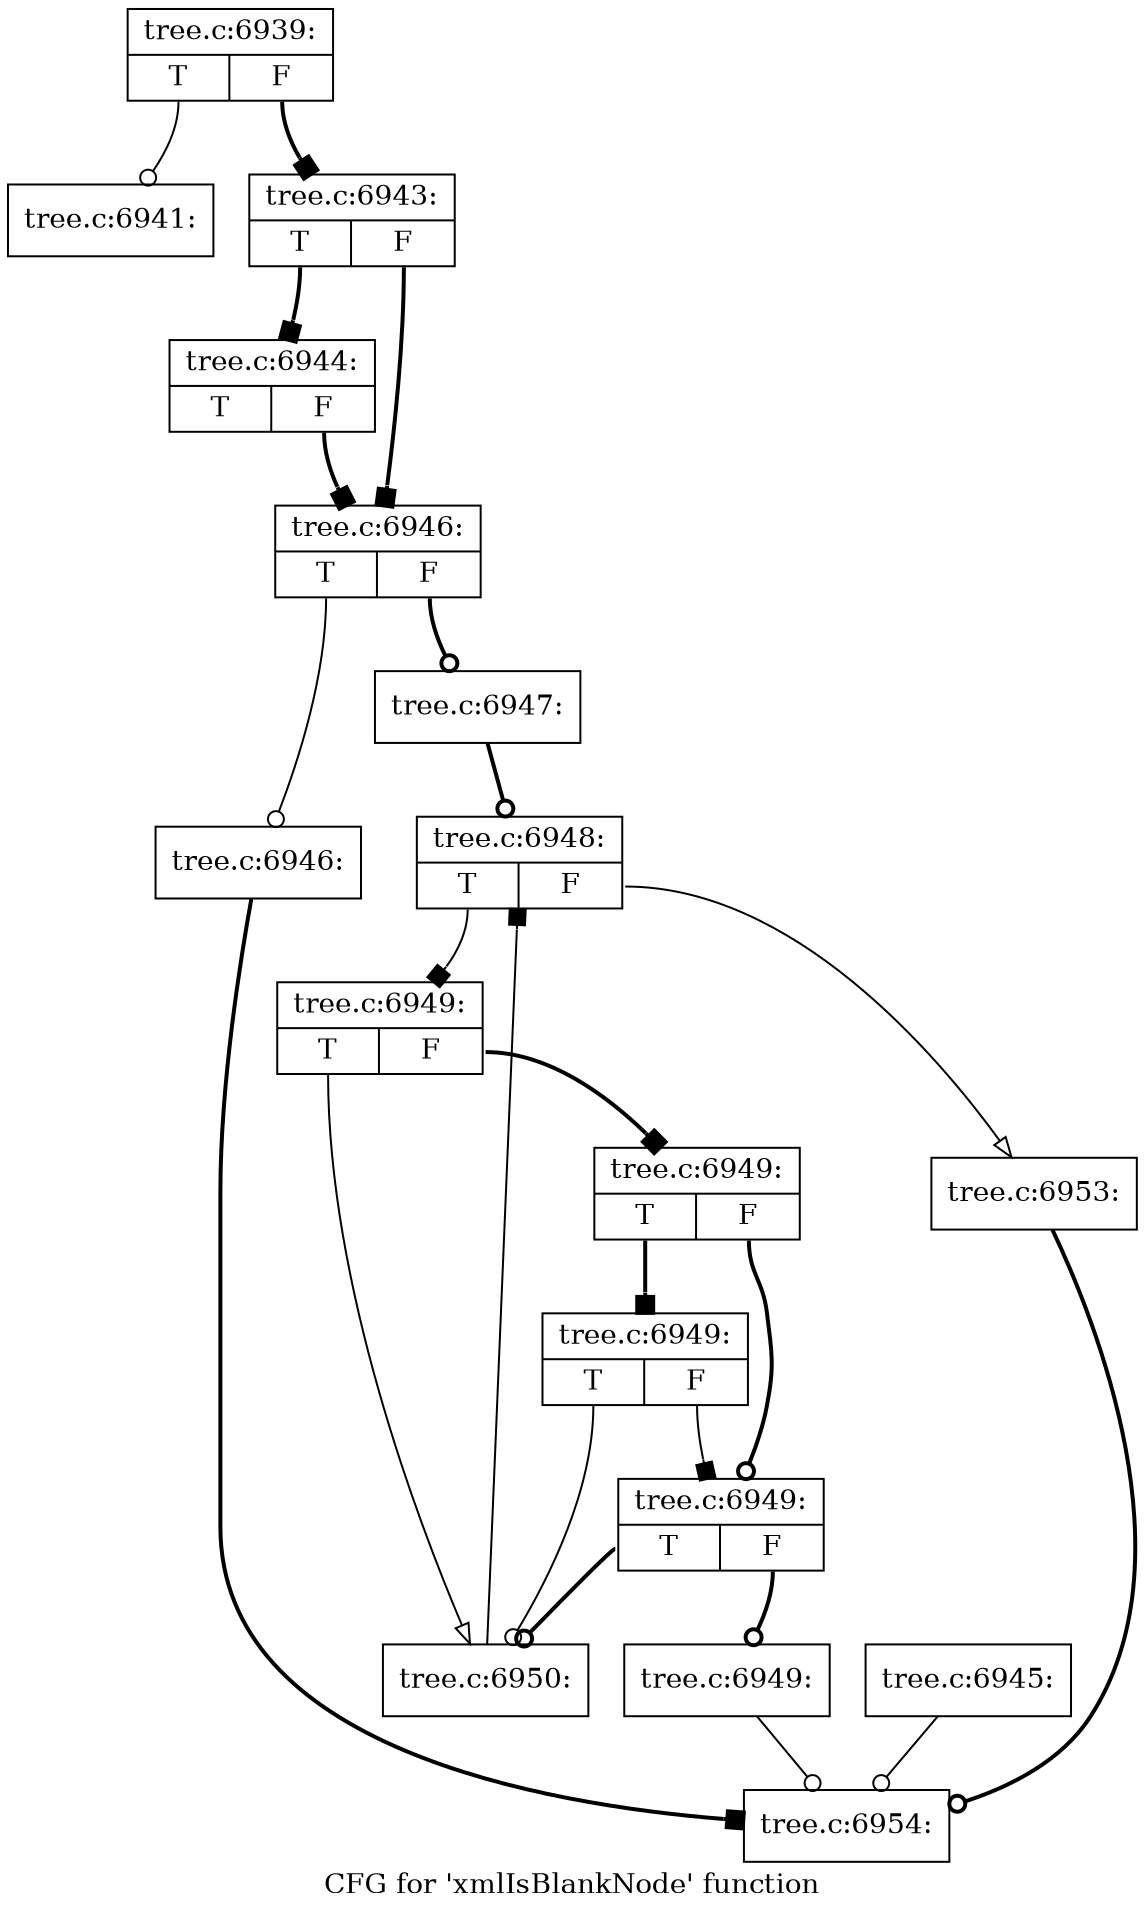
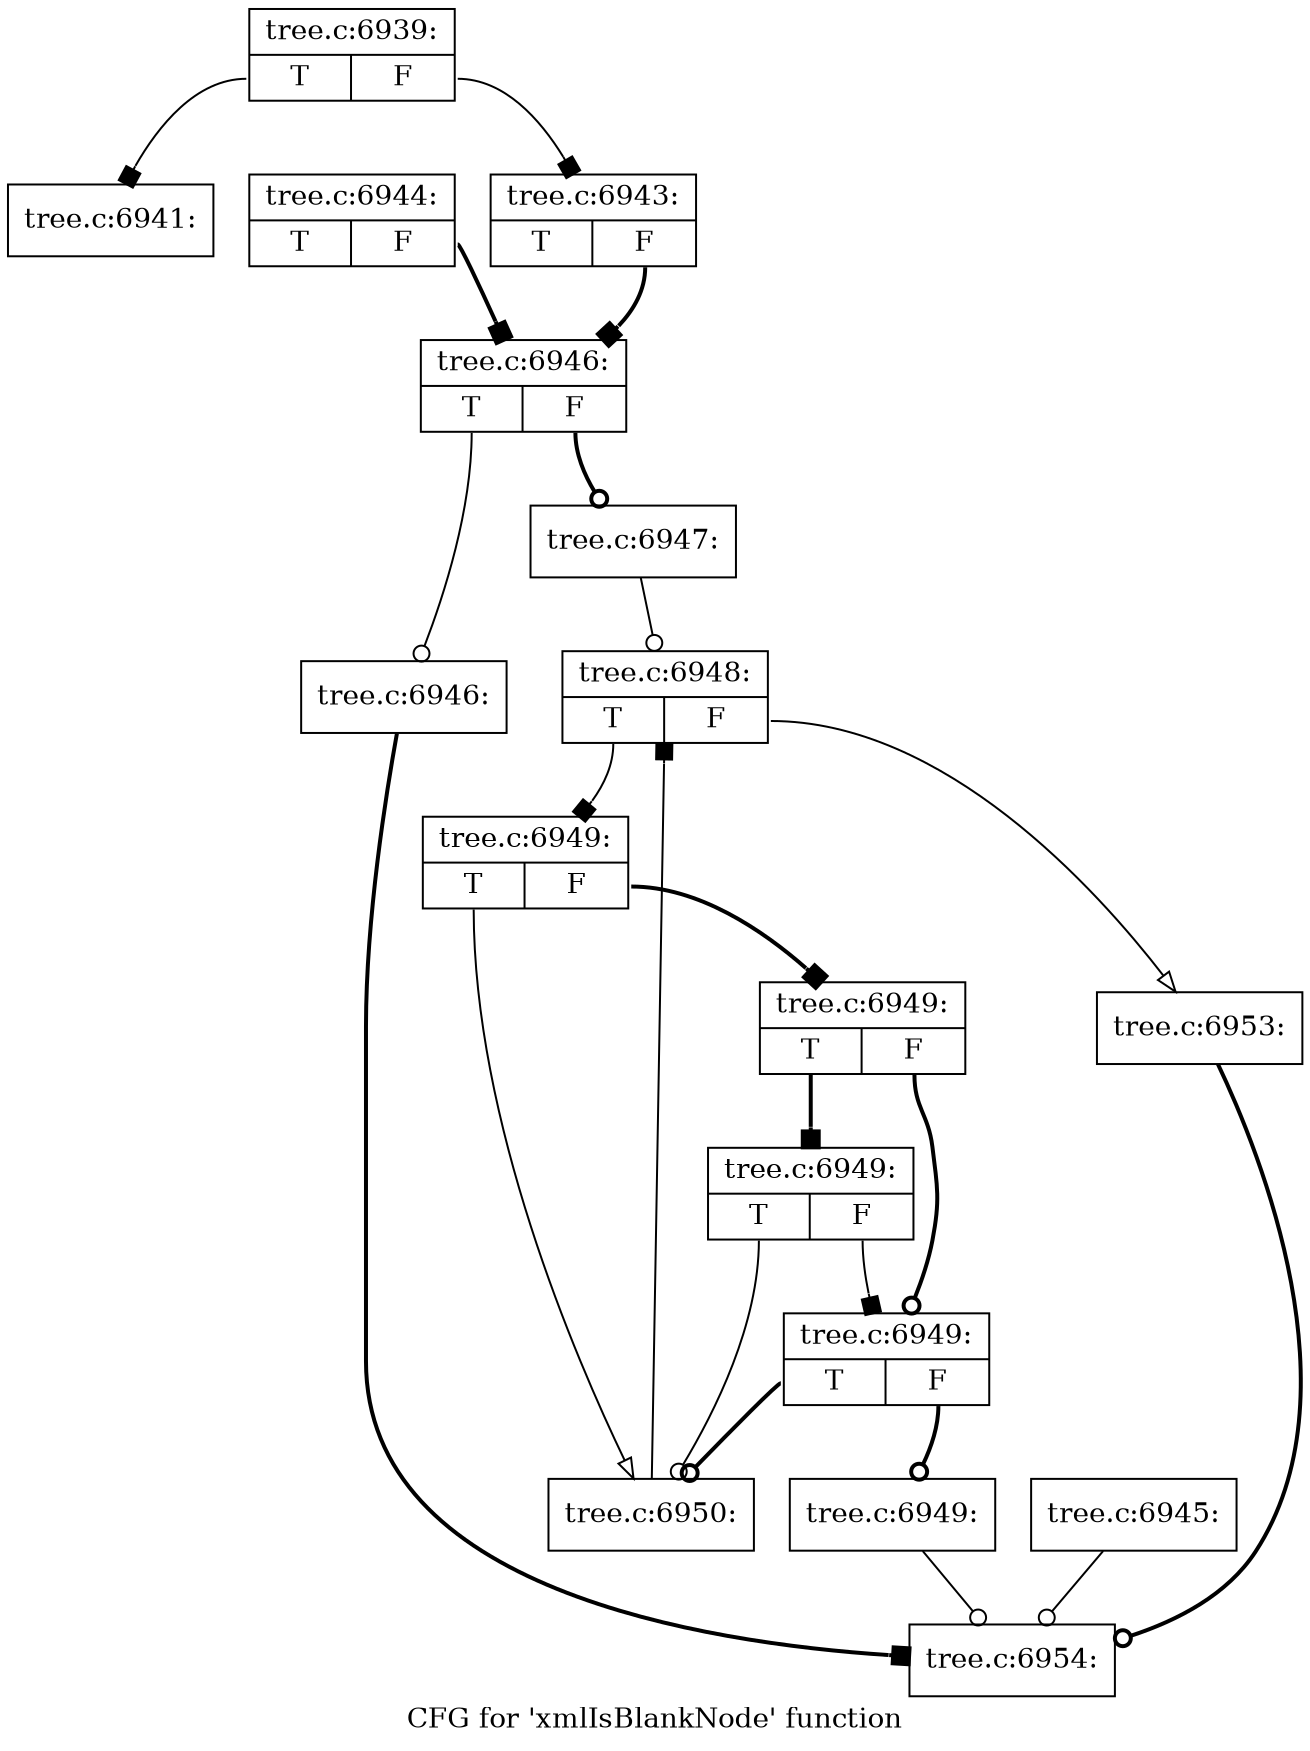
(287, 131) -> (520, 104)
(171, 138) -> (180, 108)
(298, 294) -> none
(495, 772) -> (647, 606)
